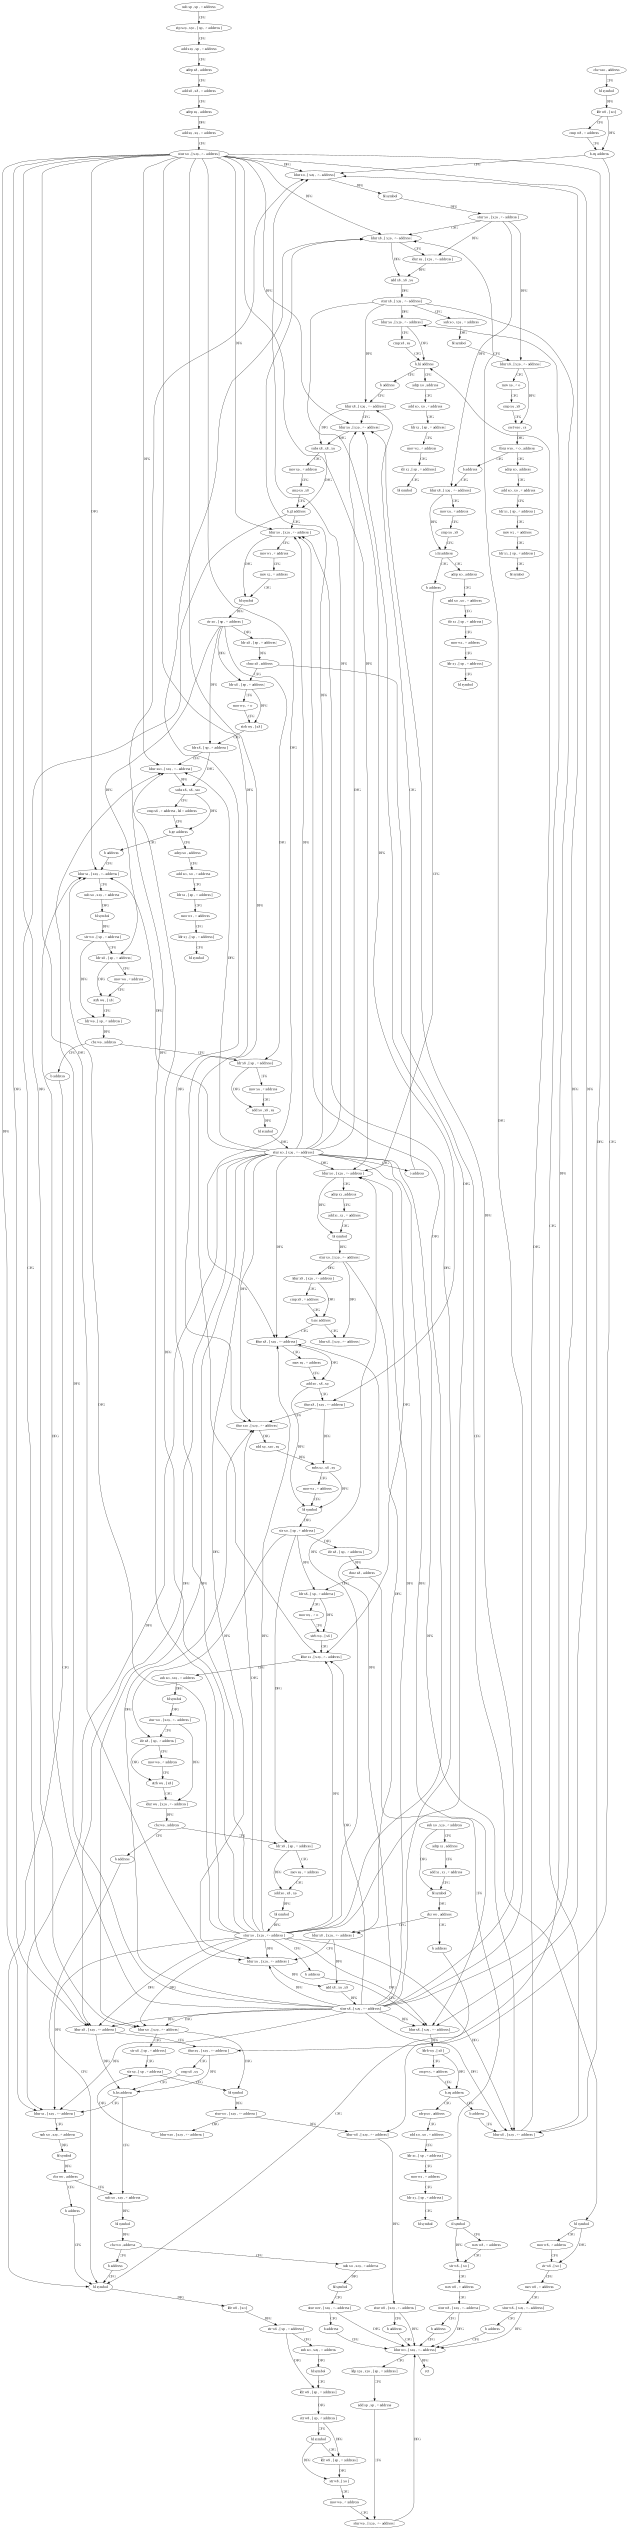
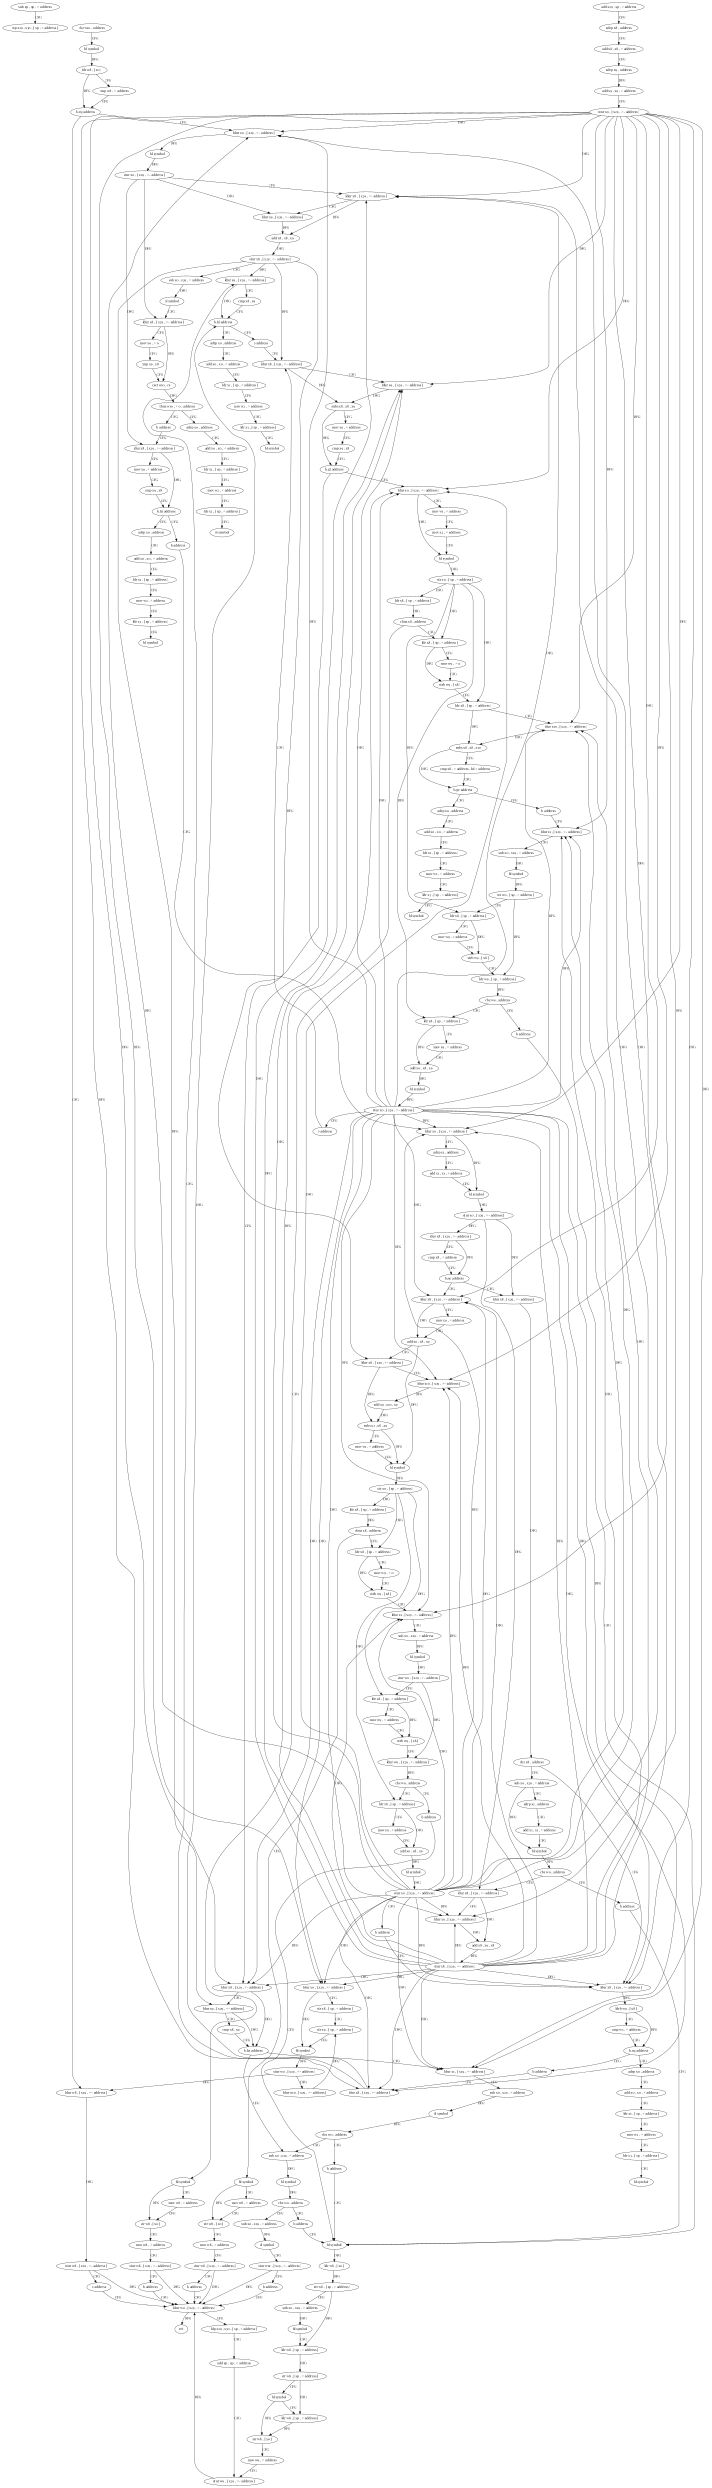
(199, 37) -> none
none -> (532, 1762)
